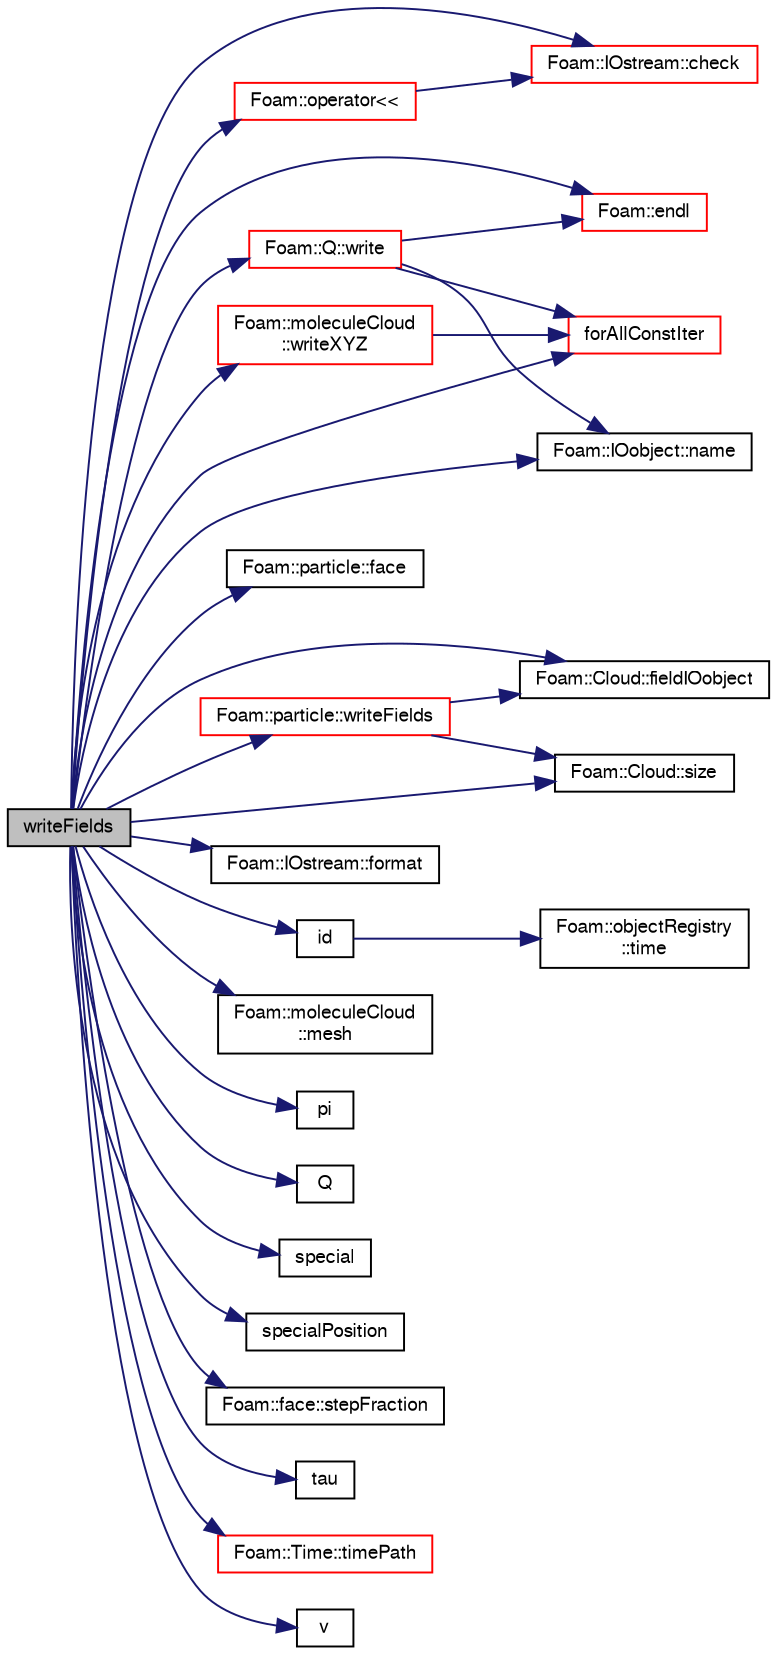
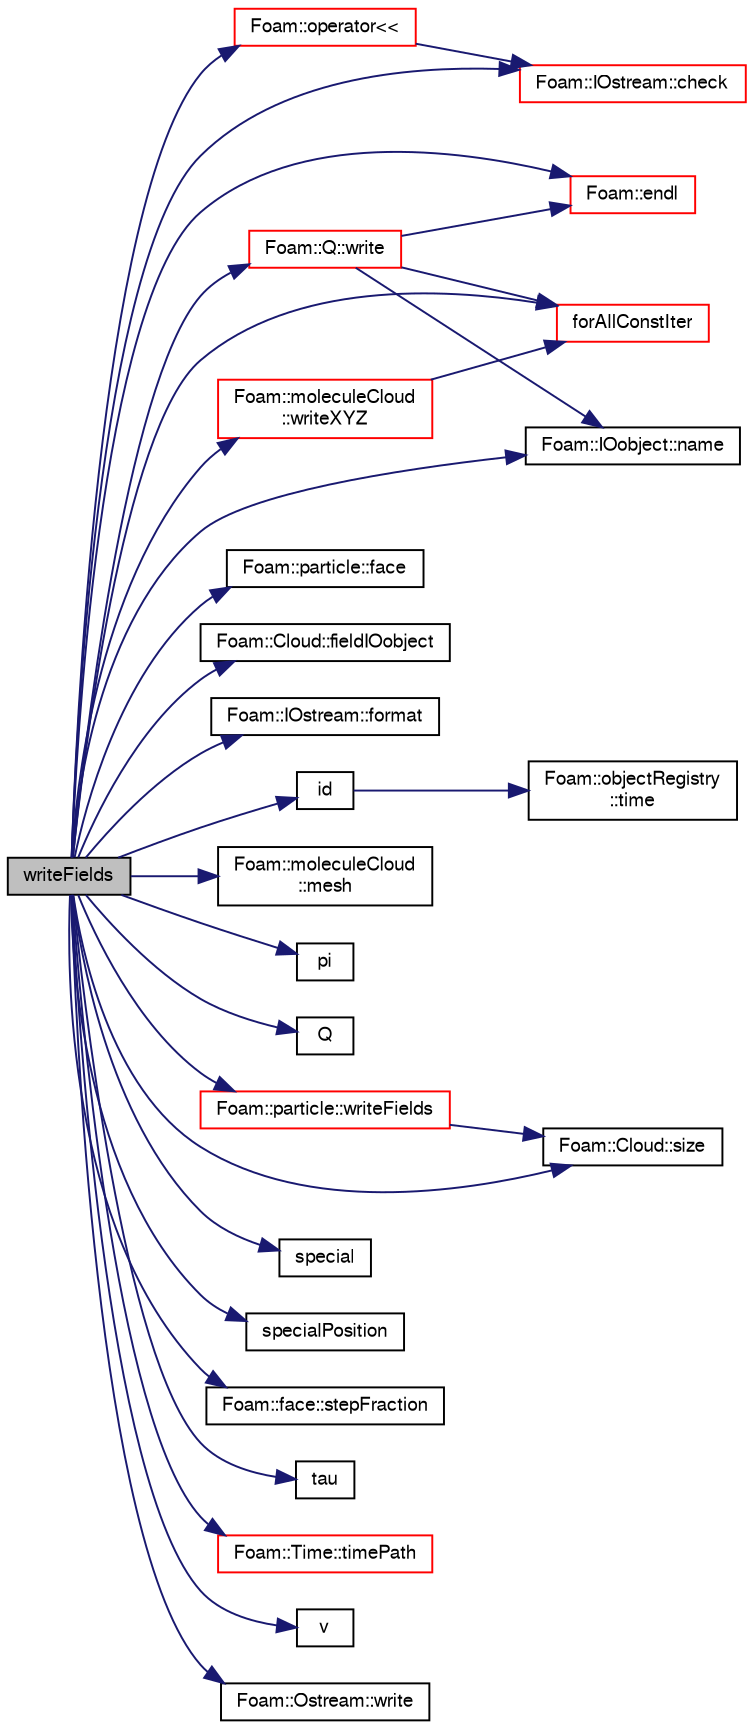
(475, 699) -> none
none -> (325, 1702)
